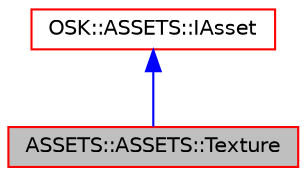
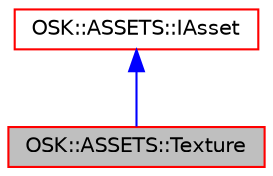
(153, 147) -> (136, 147)
